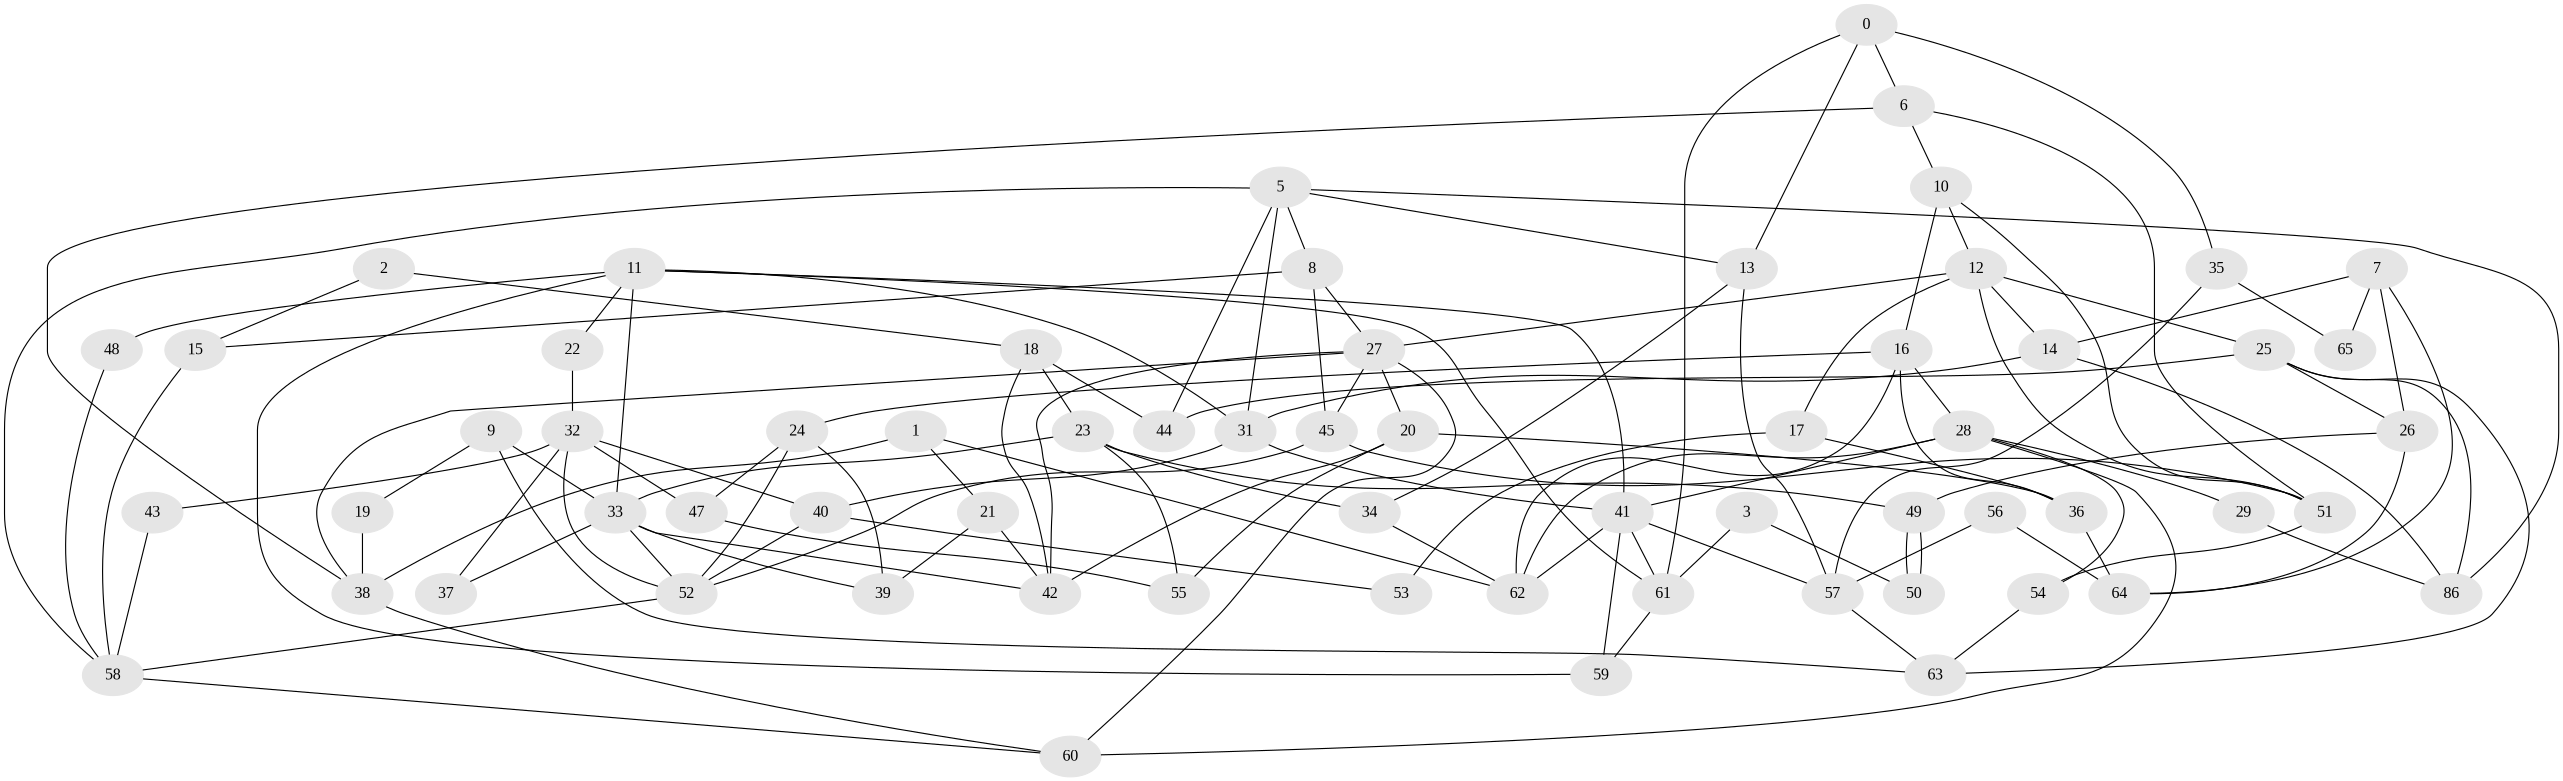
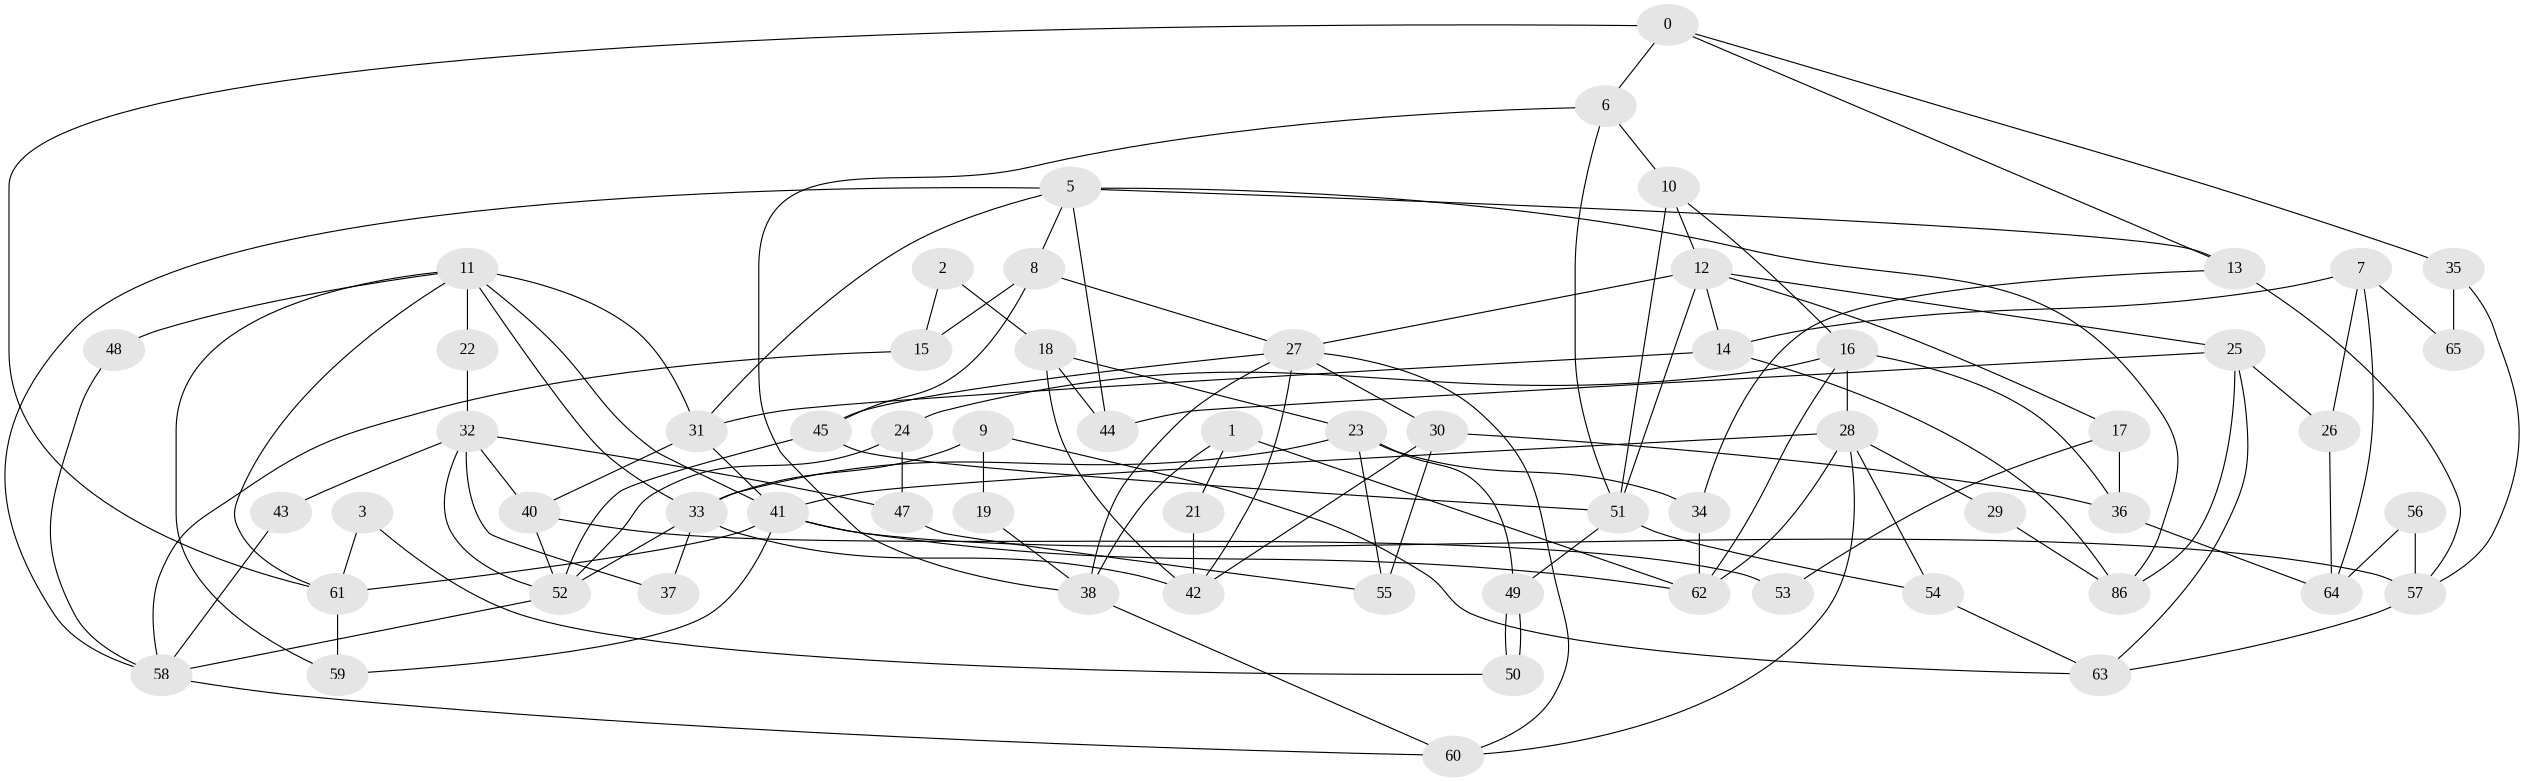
(1408, 431) -> (1437, 431)
(2155, 452) -> (1559, 558)
(883, 594) -> none
